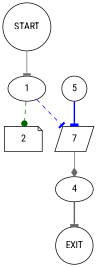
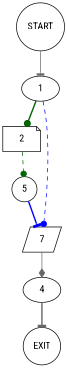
(25, 111) -> (32, 111)
(48, 112) -> (48, 161)
none -> (23, 161)
